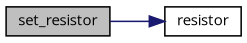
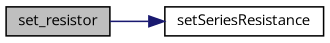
(203, 21) -> (244, 21)
